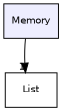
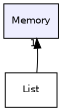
(25, 51) -> (38, 60)
